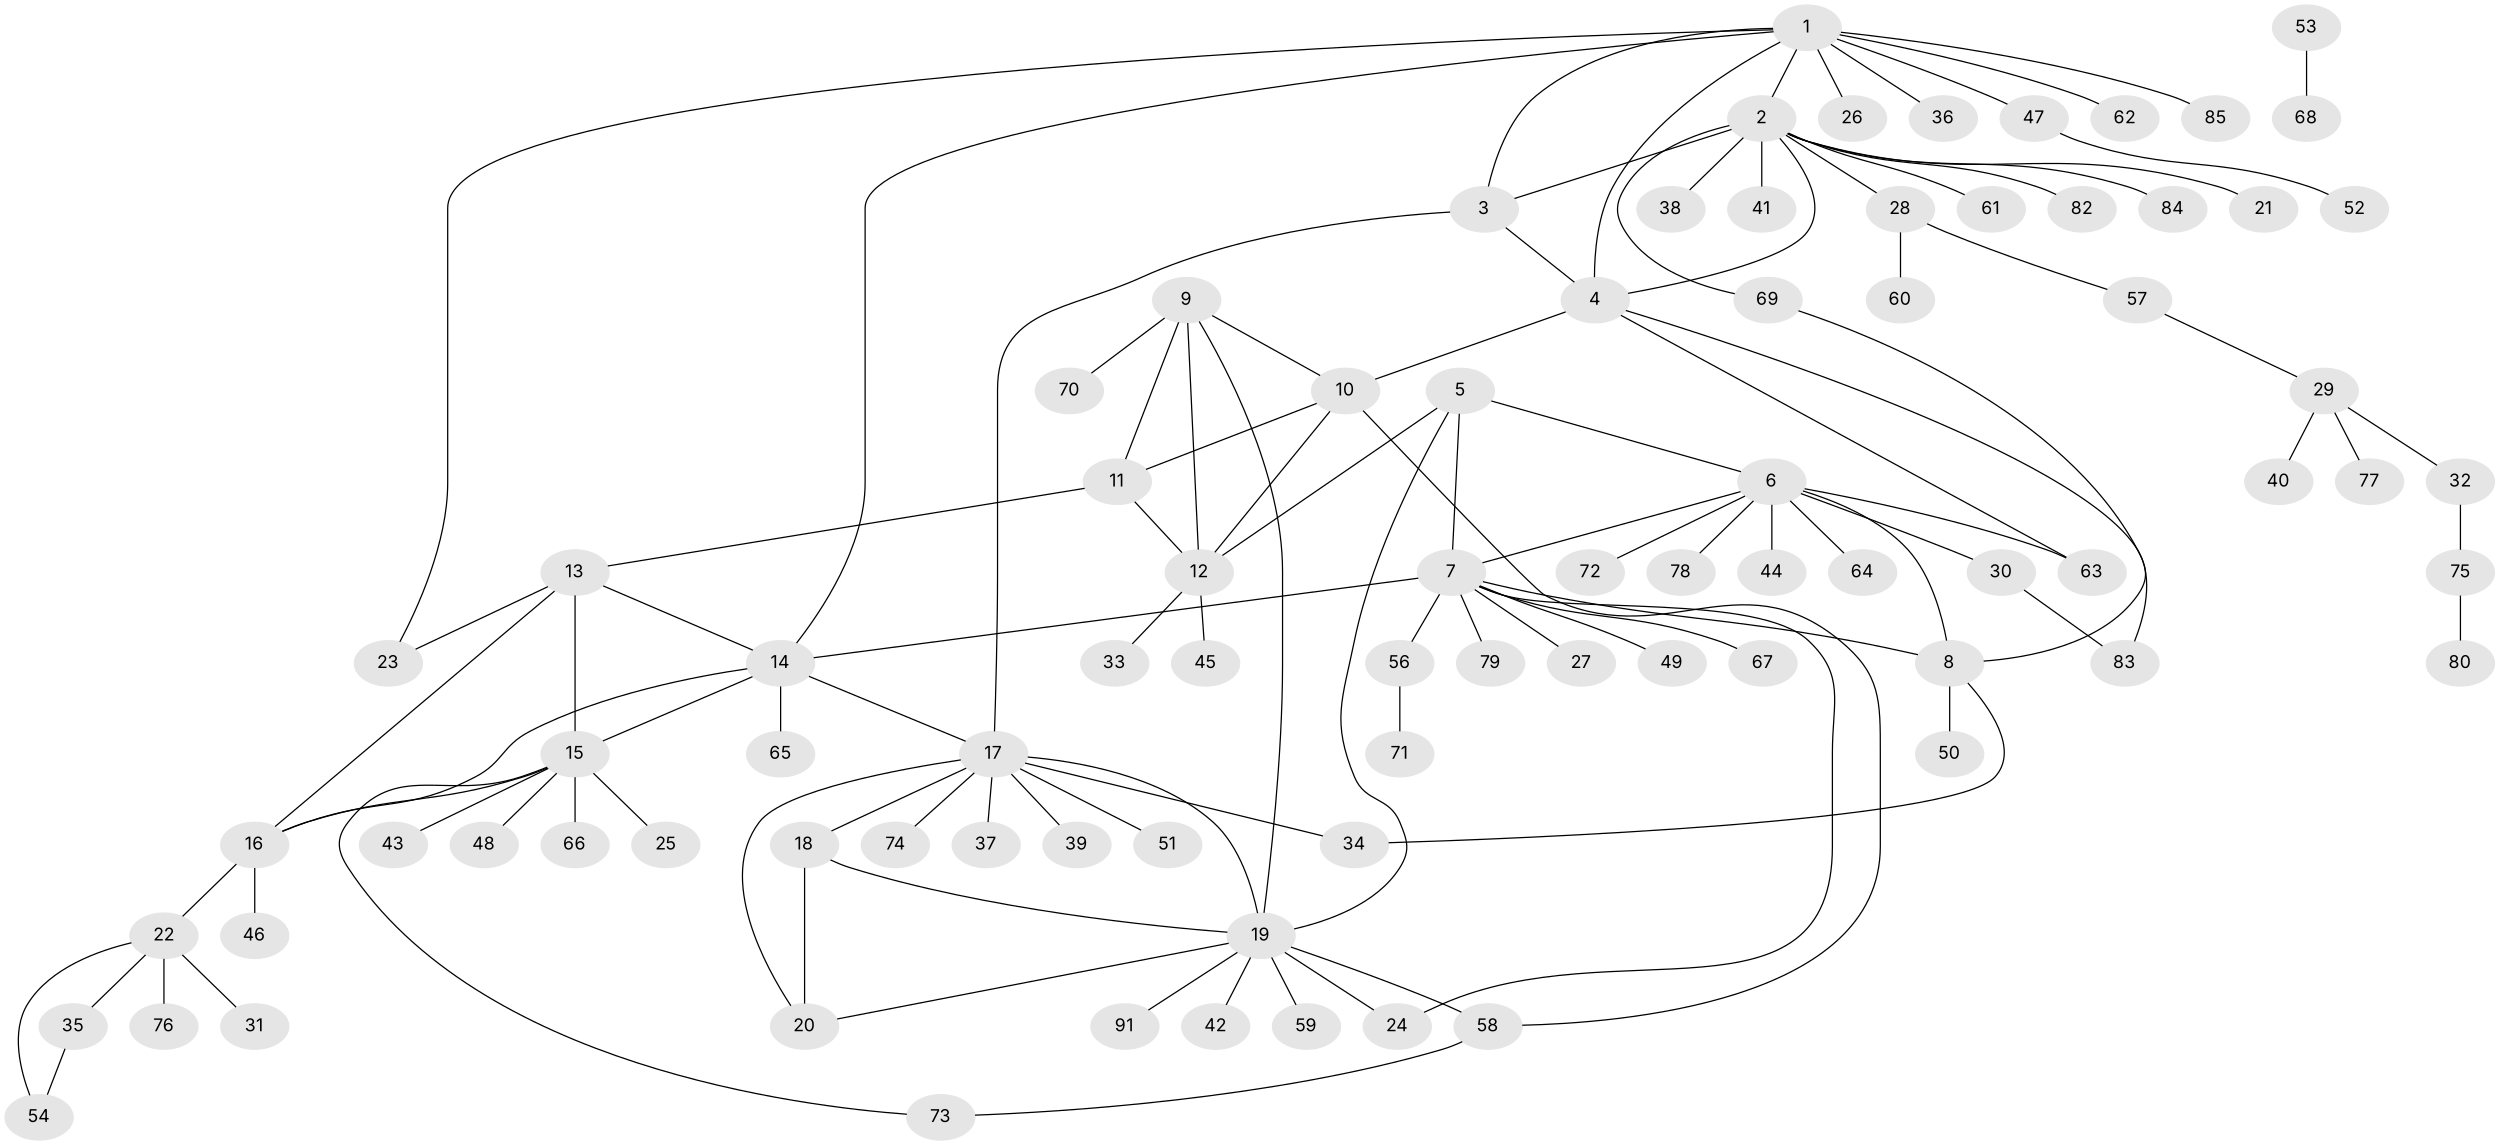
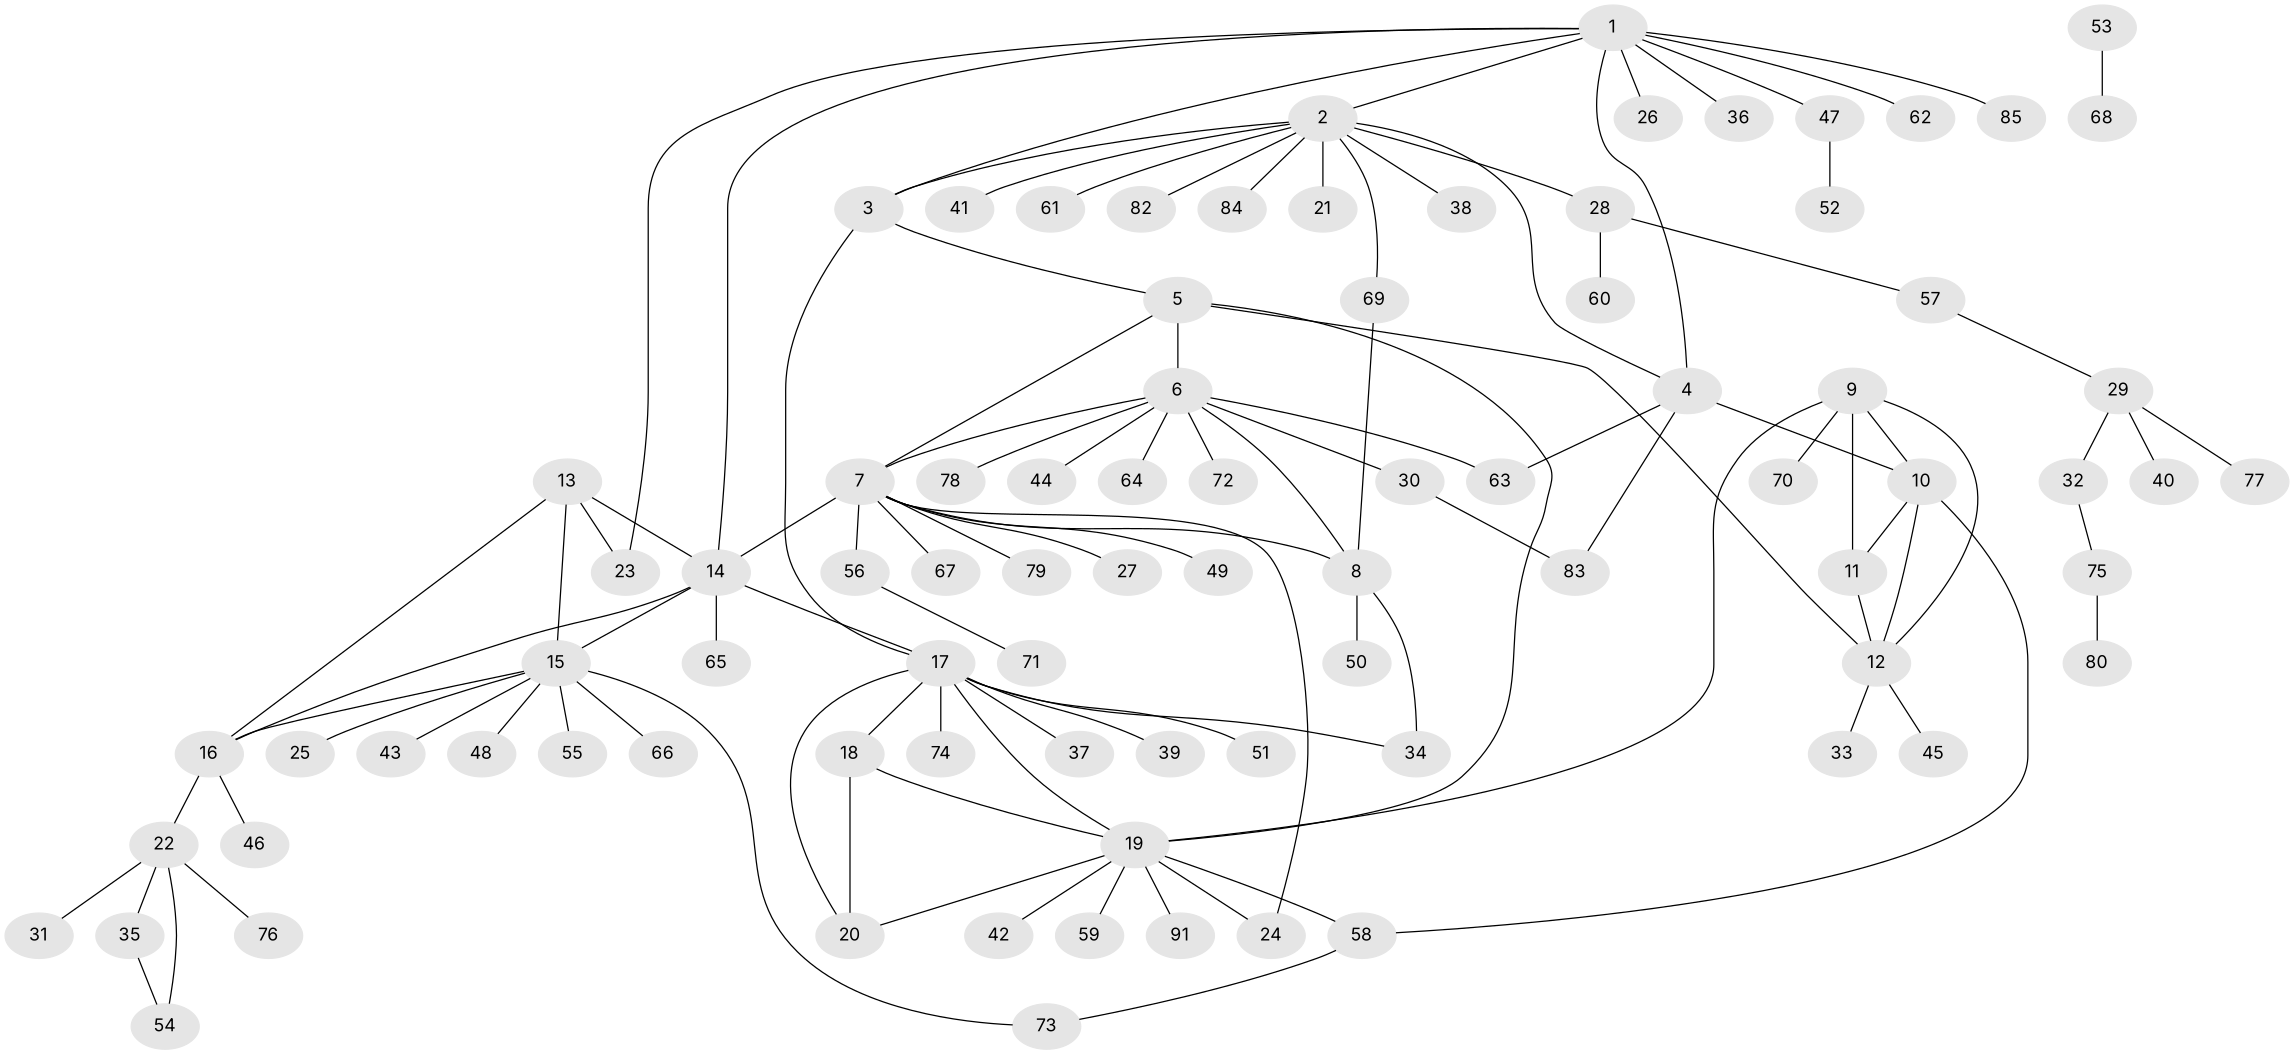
(1540, 255) -> (1019, 264)
(846, 527) -> none
none -> (573, 754)
